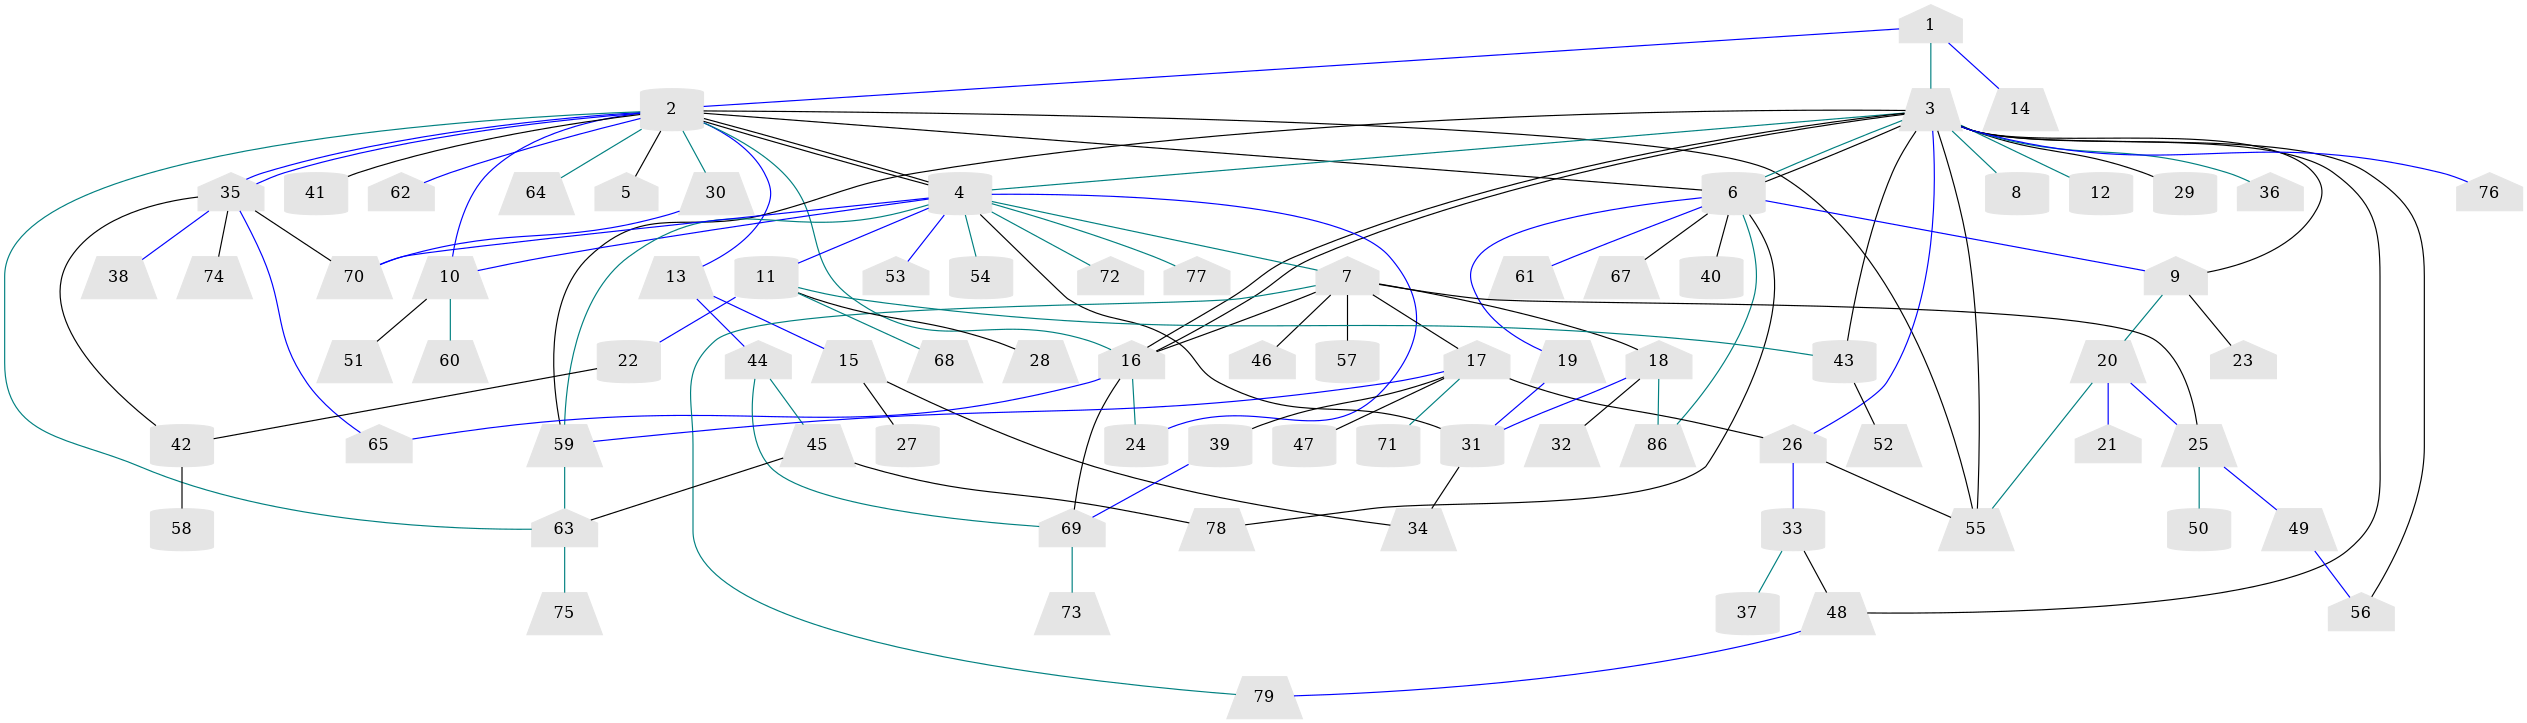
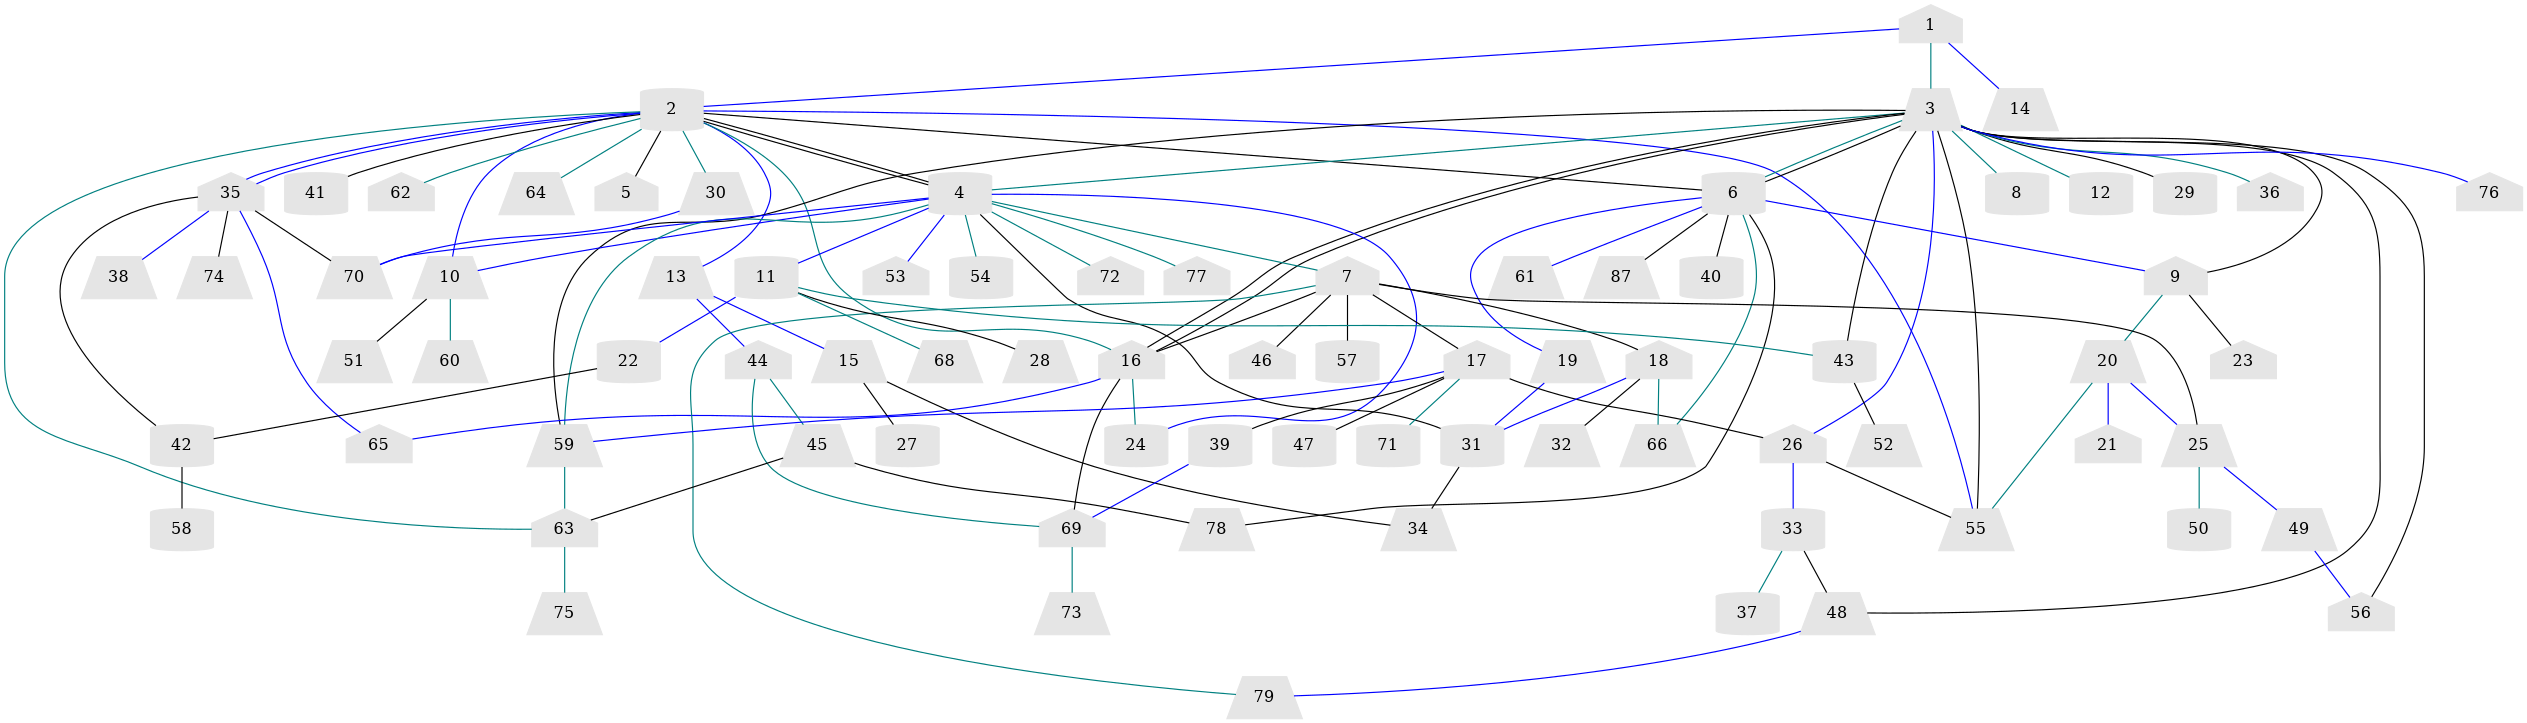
(1441, 129) -> (1441, 129)
(559, 140) -> (559, 140)
(1622, 278) -> (1622, 278)
(1658, 446) -> (1658, 446)
